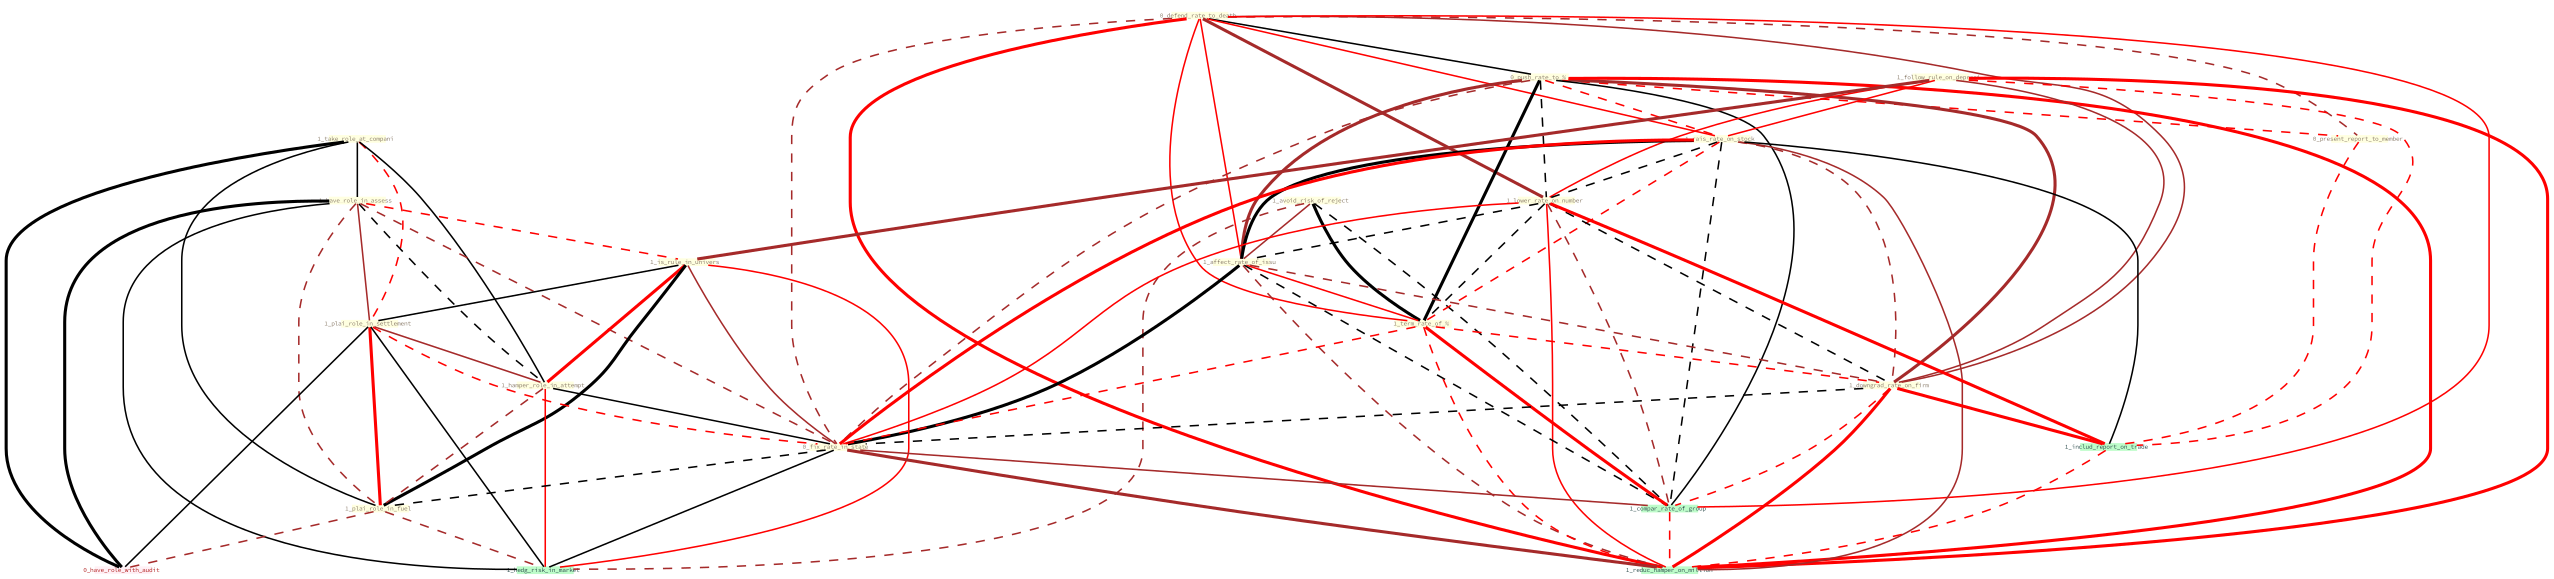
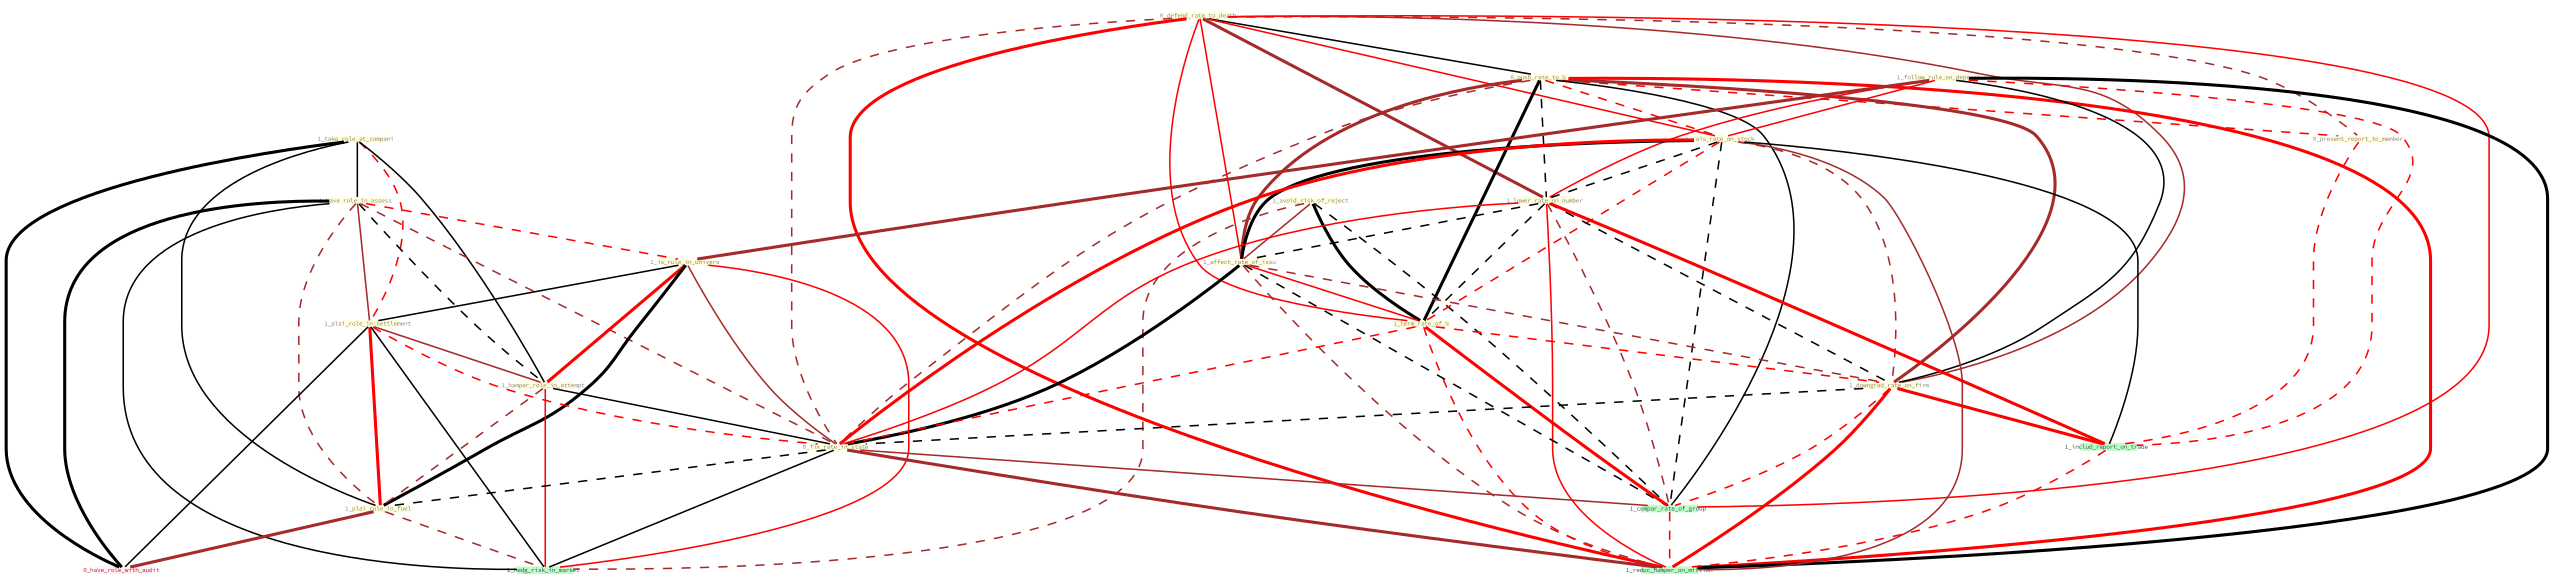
(2147, 231) -> (2147, 231)
(2546, 450) -> (2546, 450)
(246, 541) -> (246, 541)
